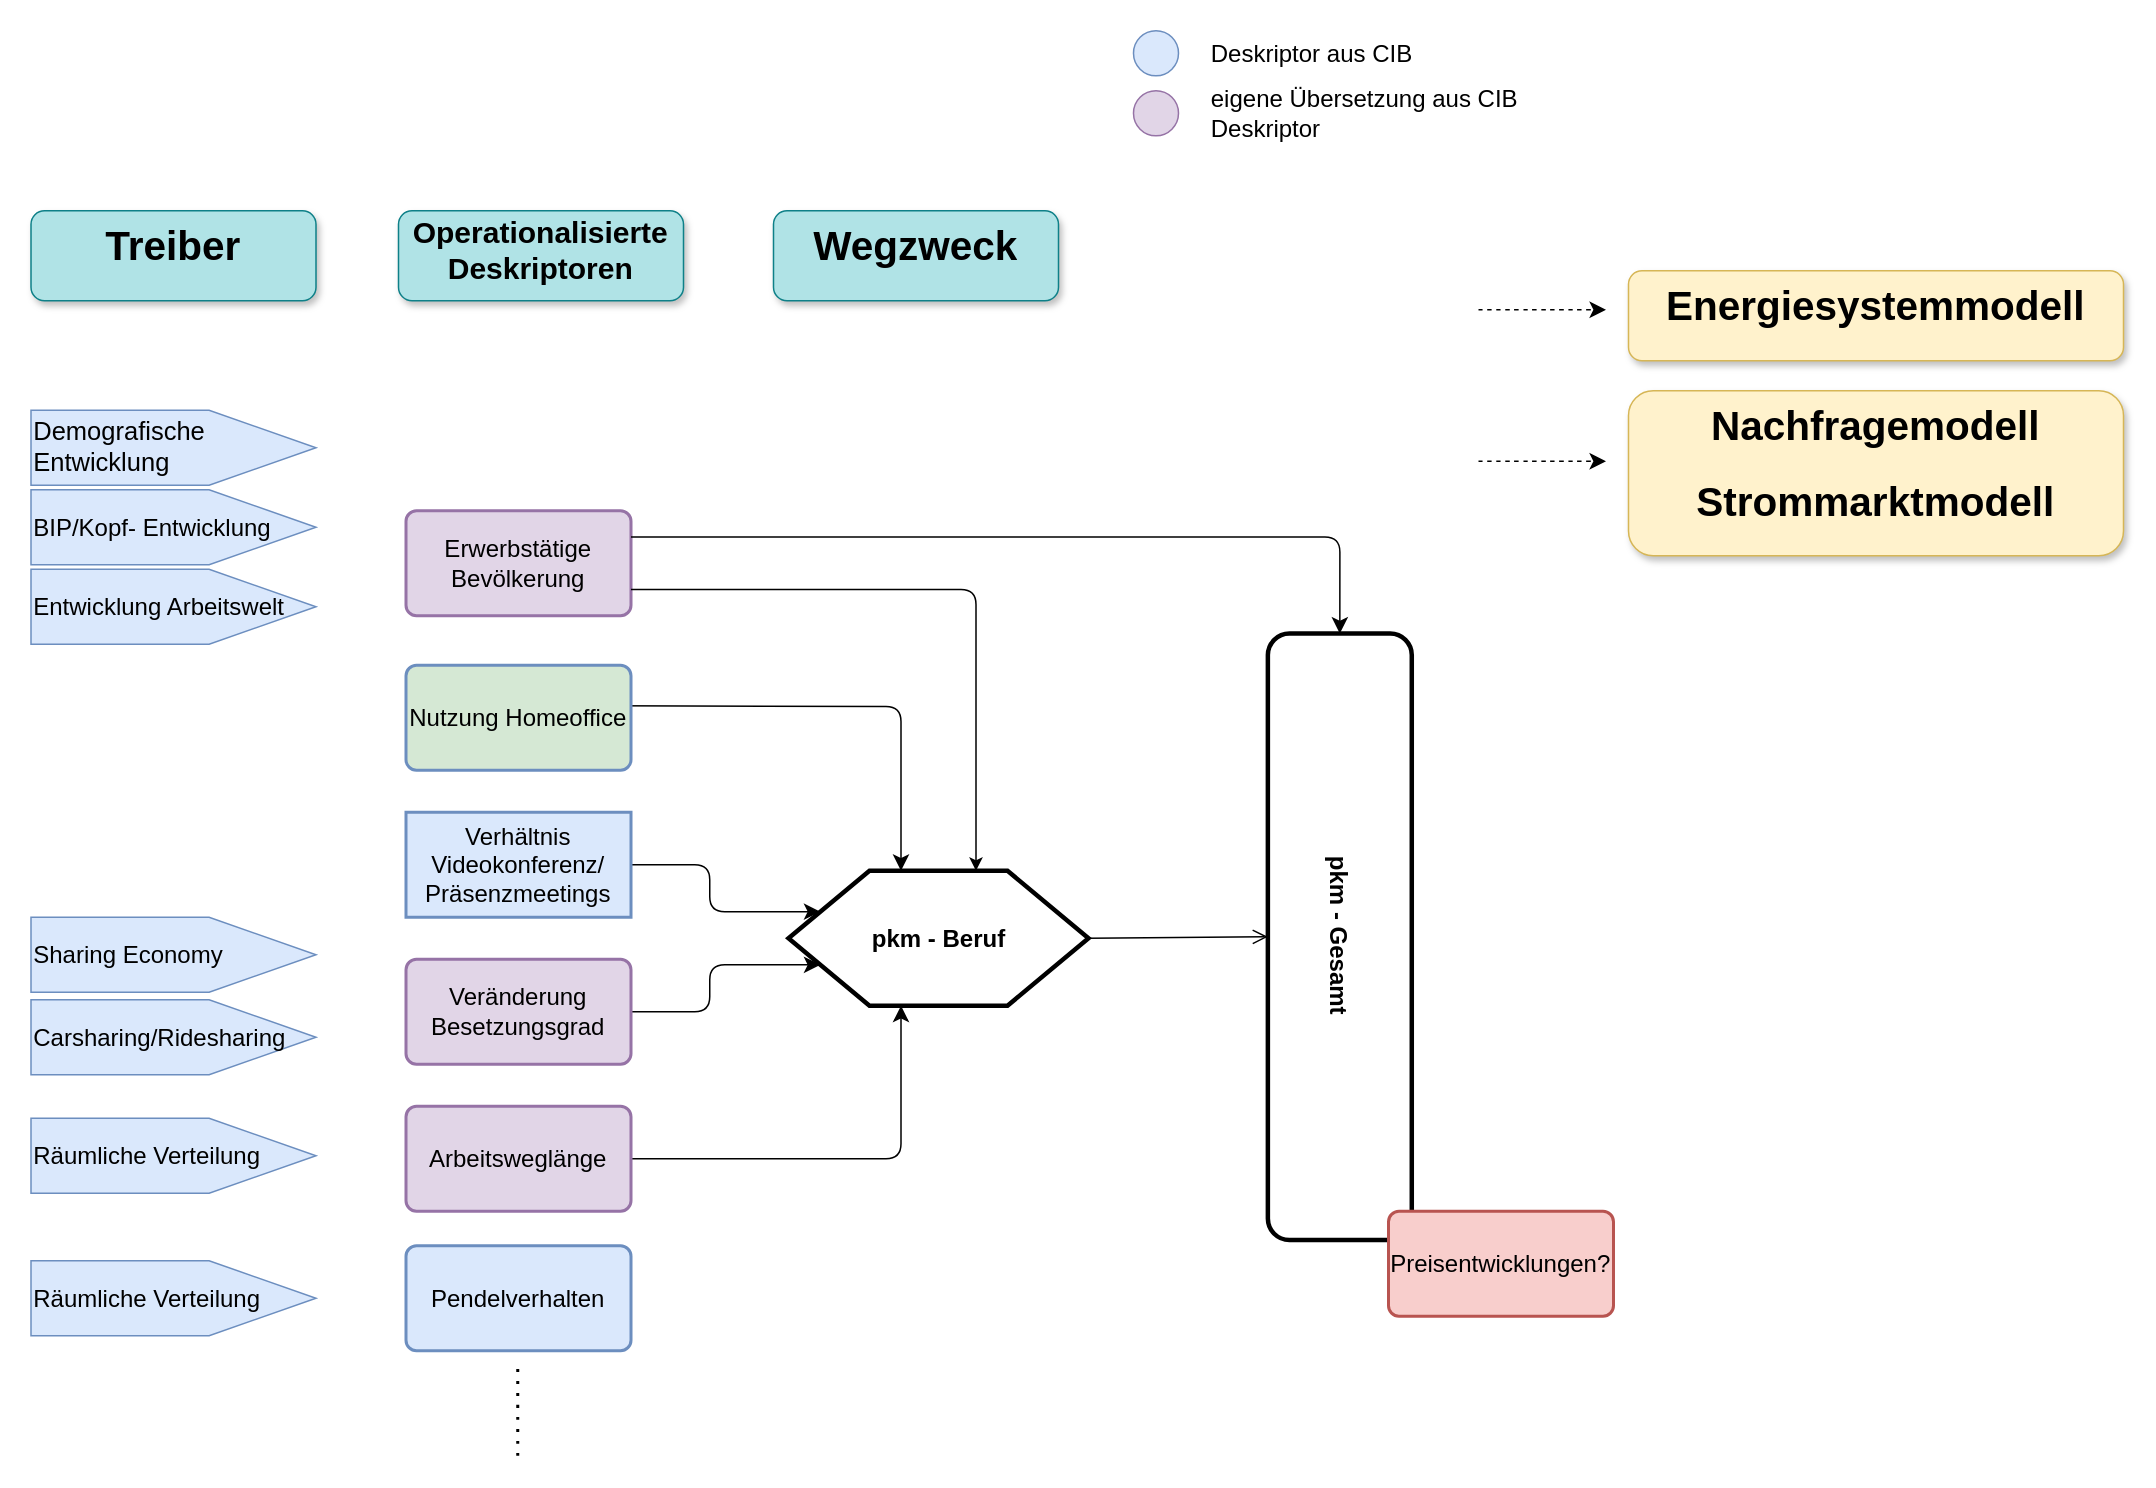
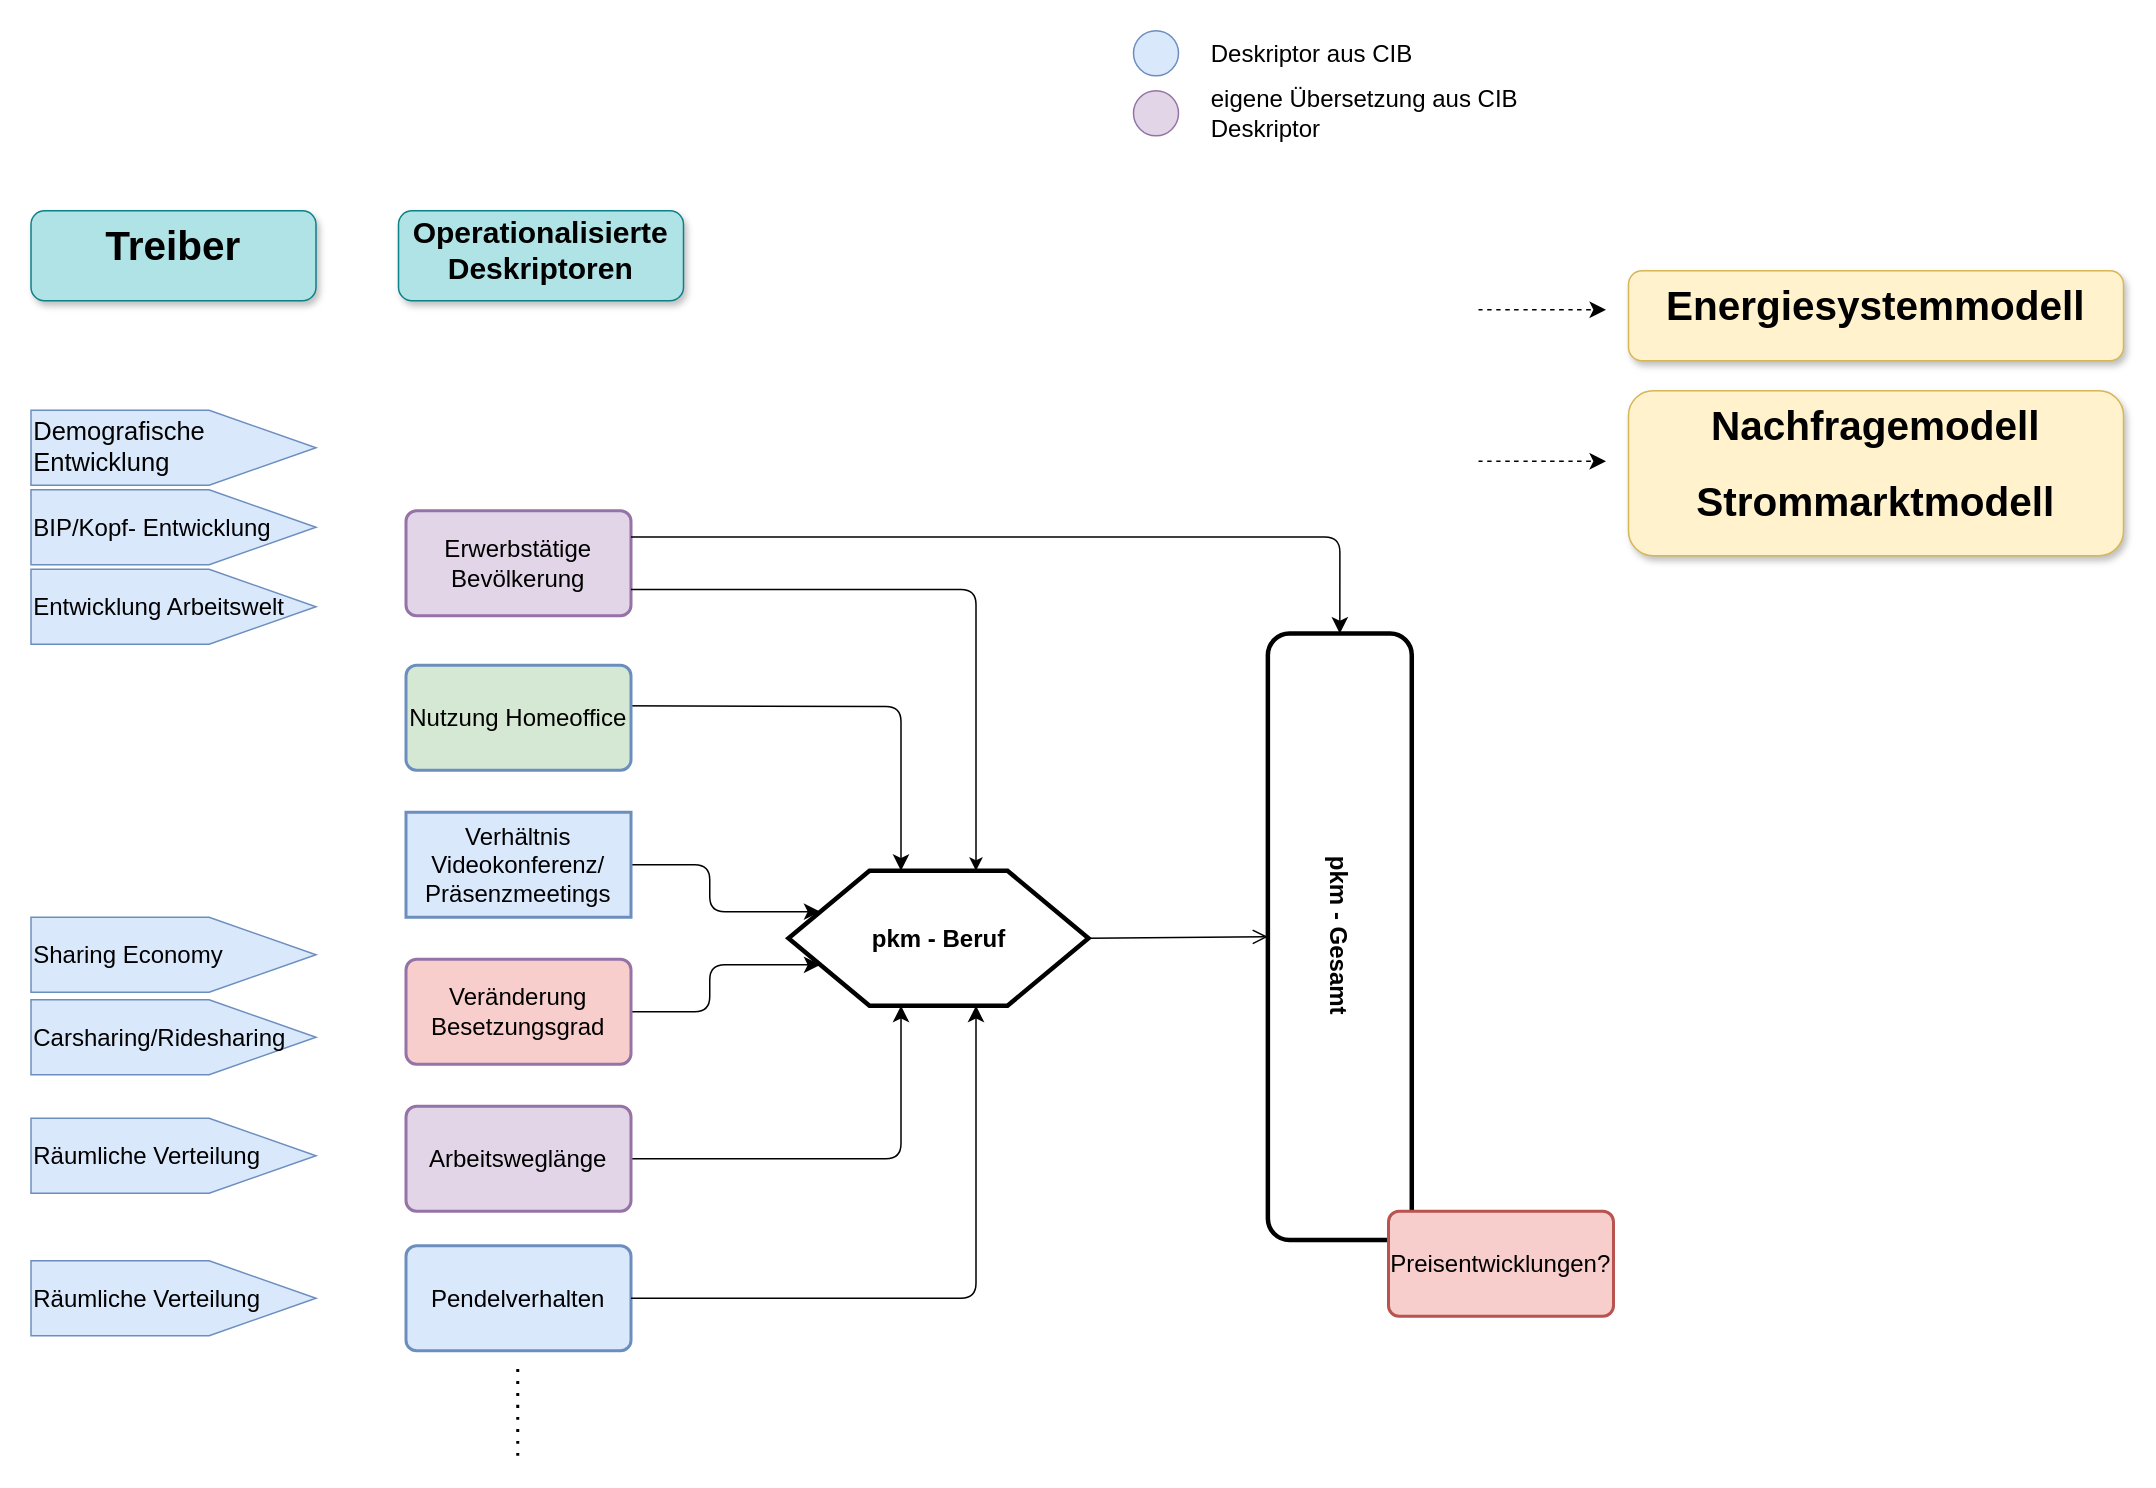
(916, 256) -> none
(518, 1012) -> (518, 1012)
none -> (938, 1298)
